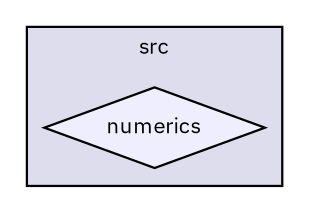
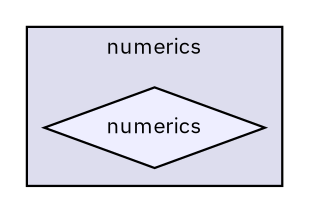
(155, 48) -> (155, 48)
